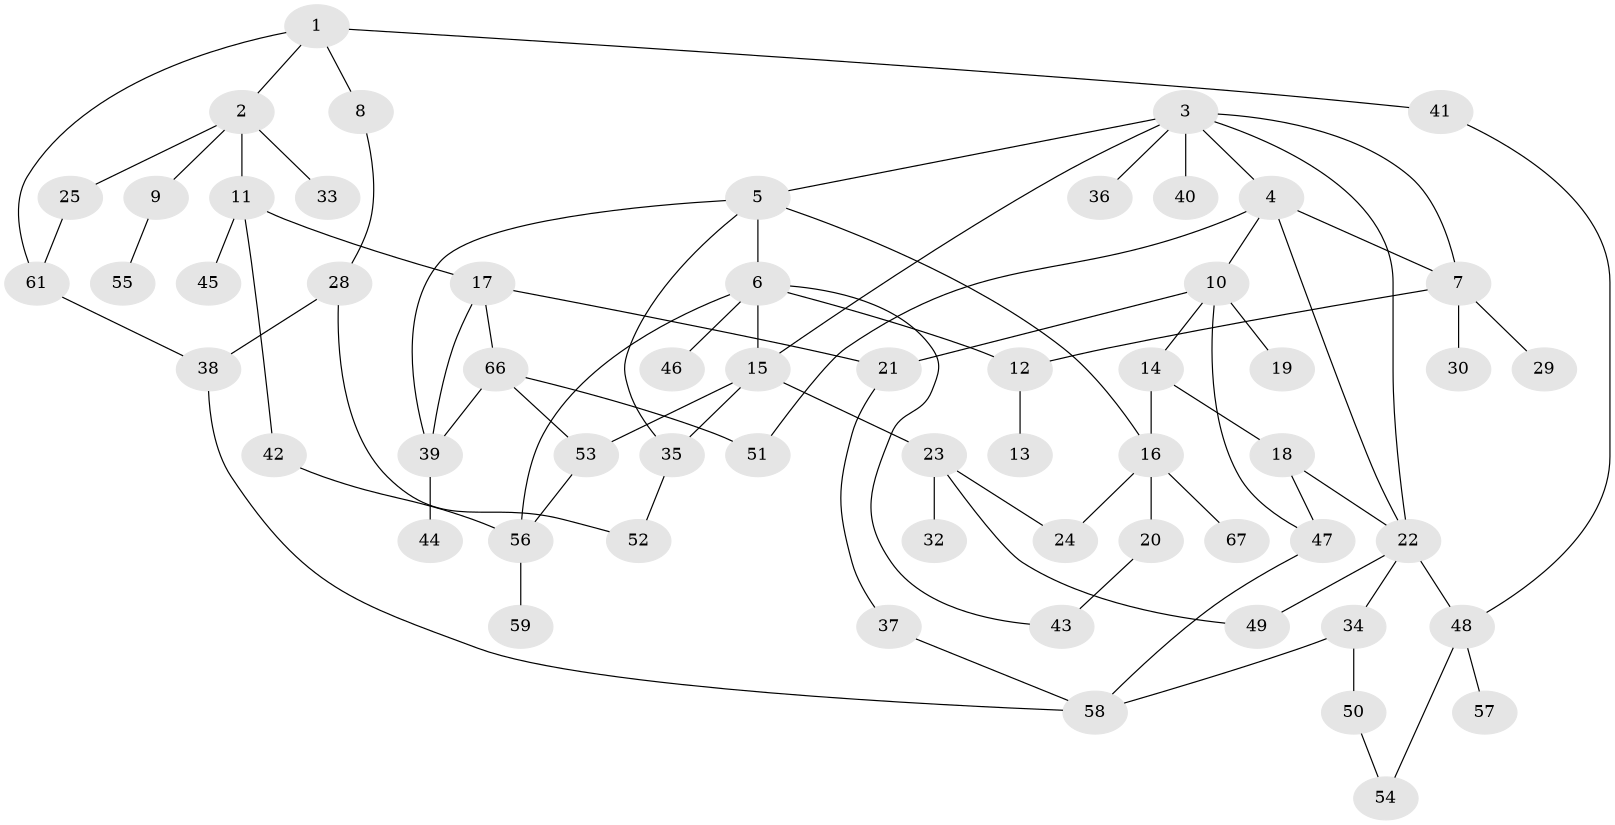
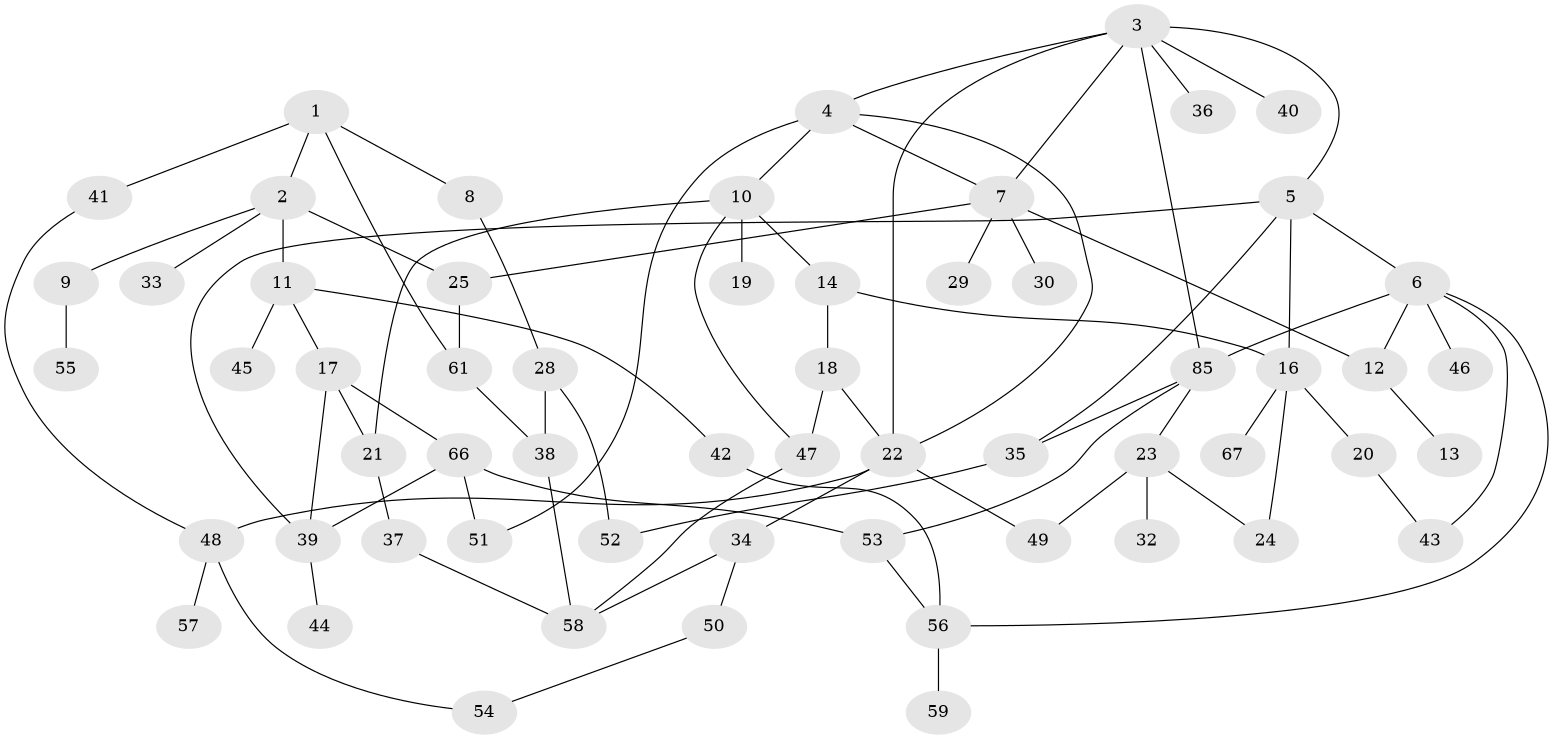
none -> (730, 241)
(758, 369) -> (1203, 369)
